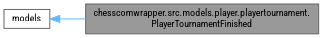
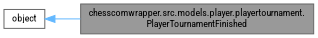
(27, 19) -> (24, 19)
